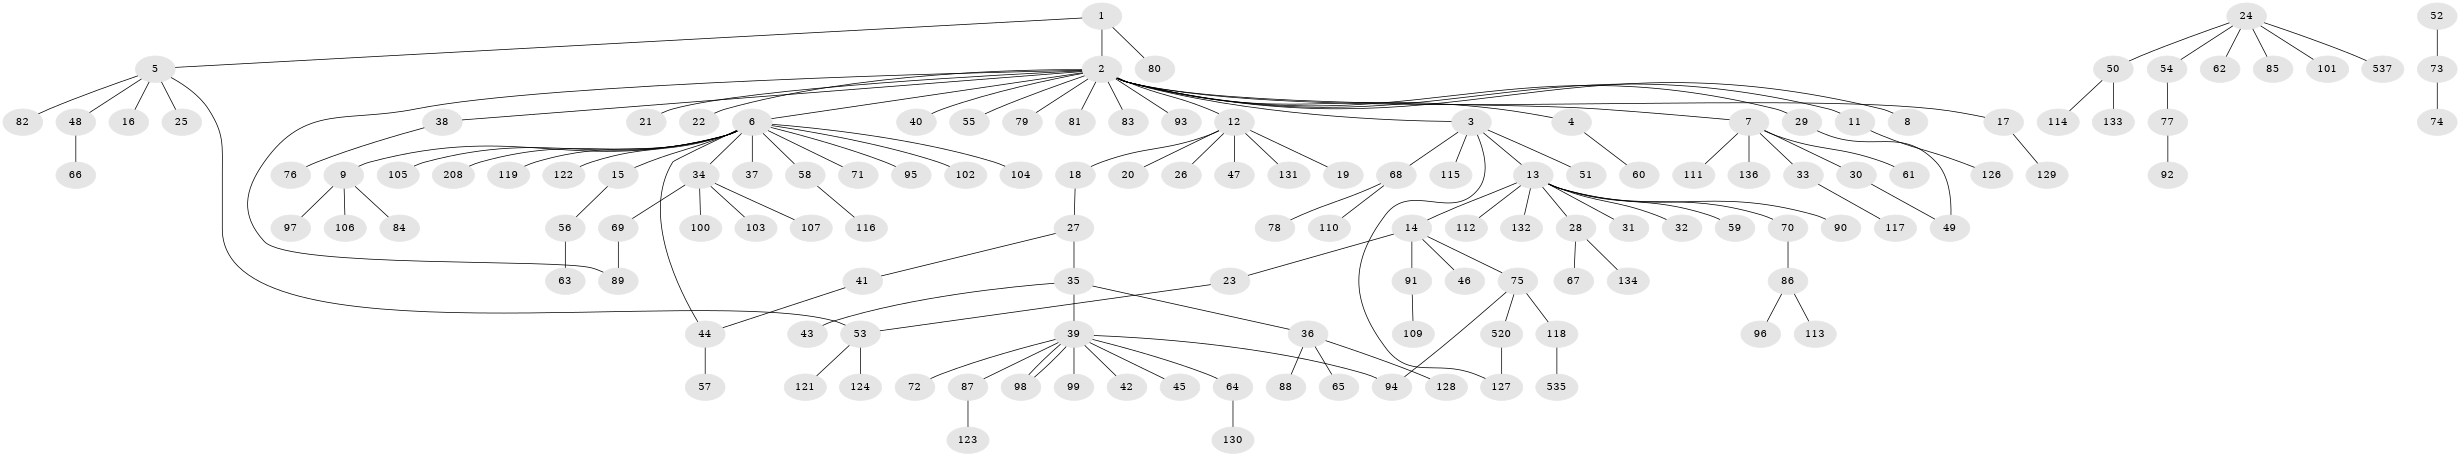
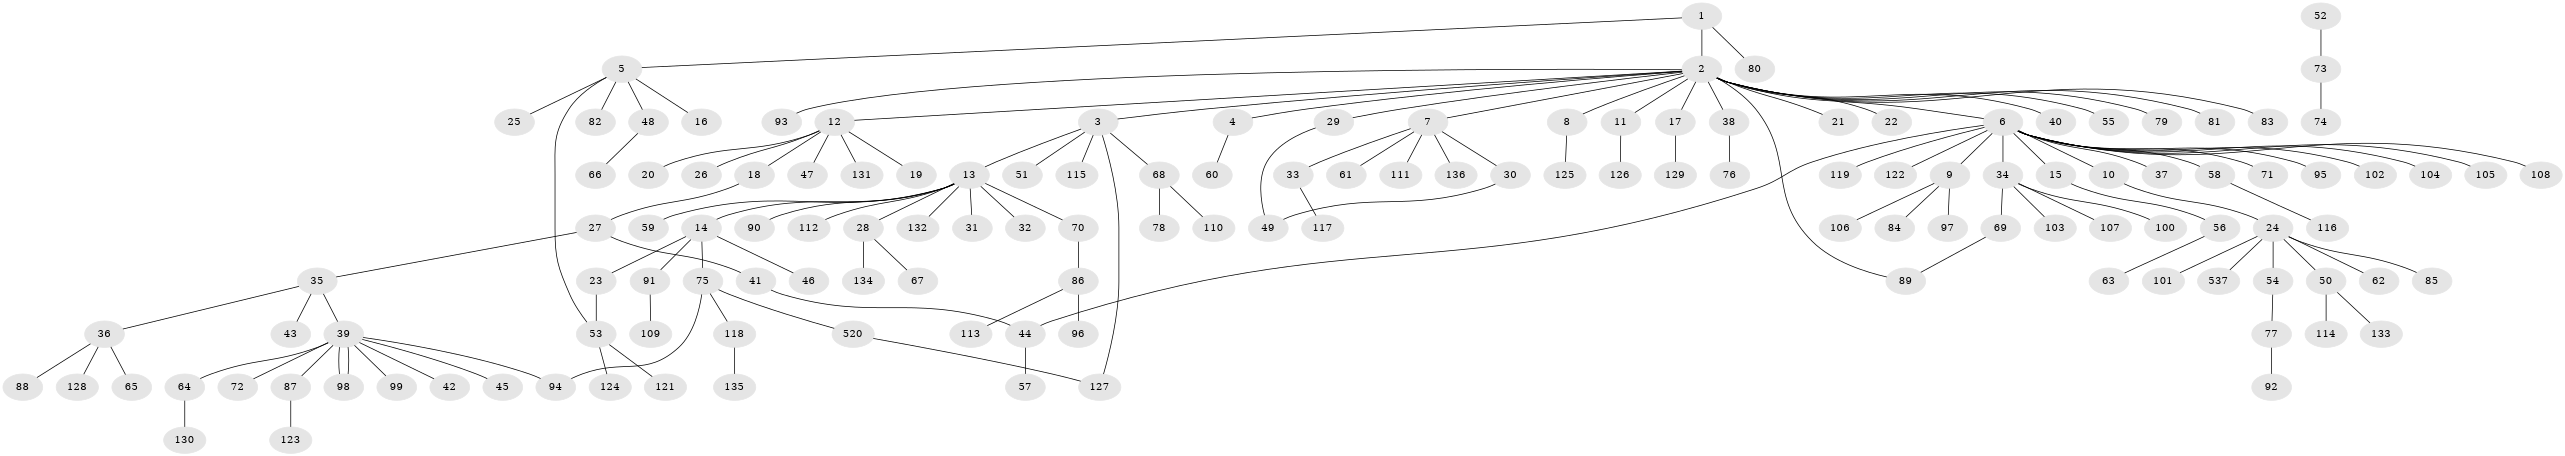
(453, 175) -> (2541, 175)
none -> (1565, 175)
none -> (2109, 175)
(1557, 387) -> (735, 387)
